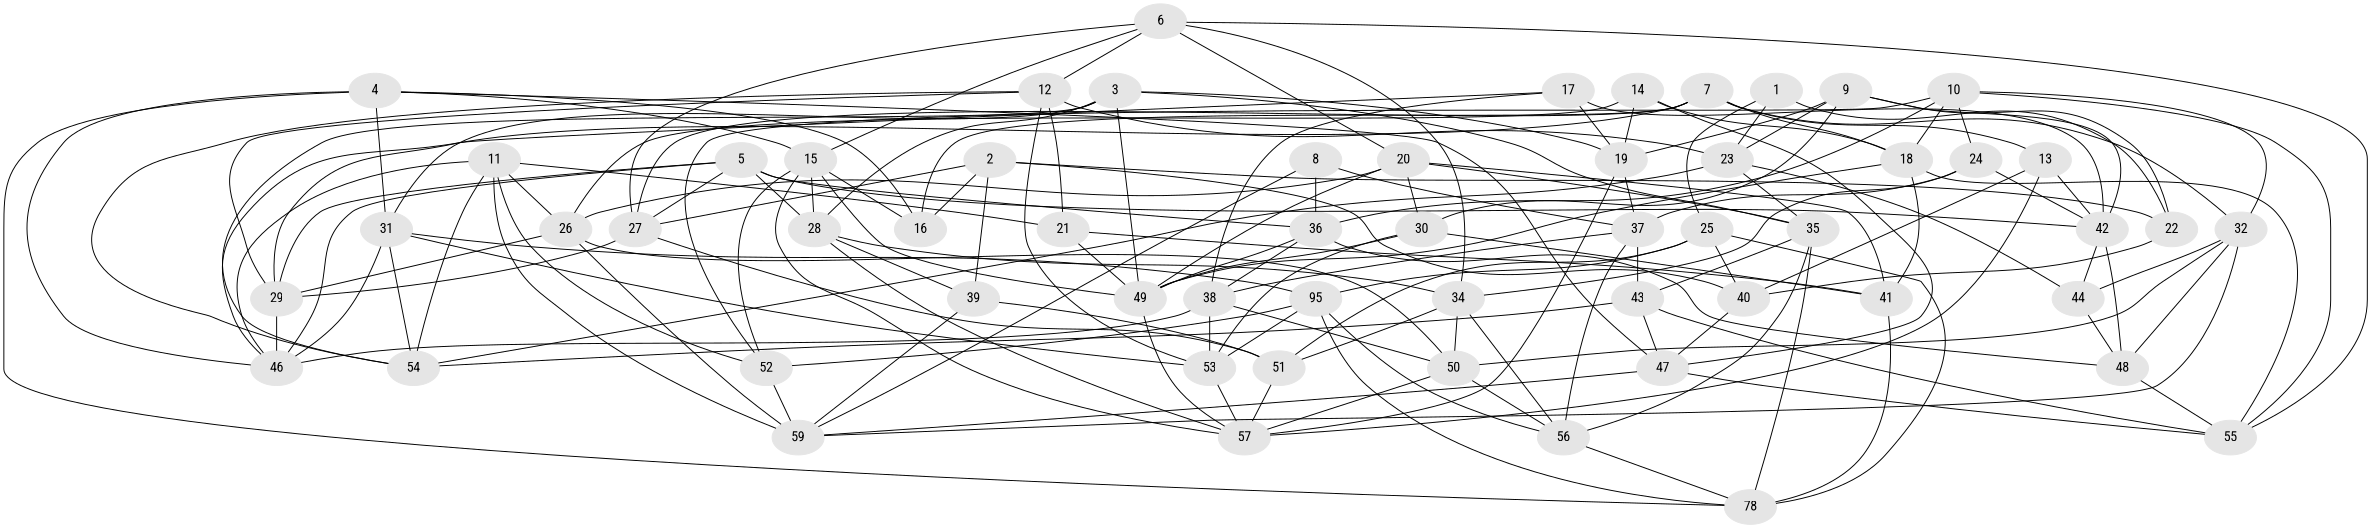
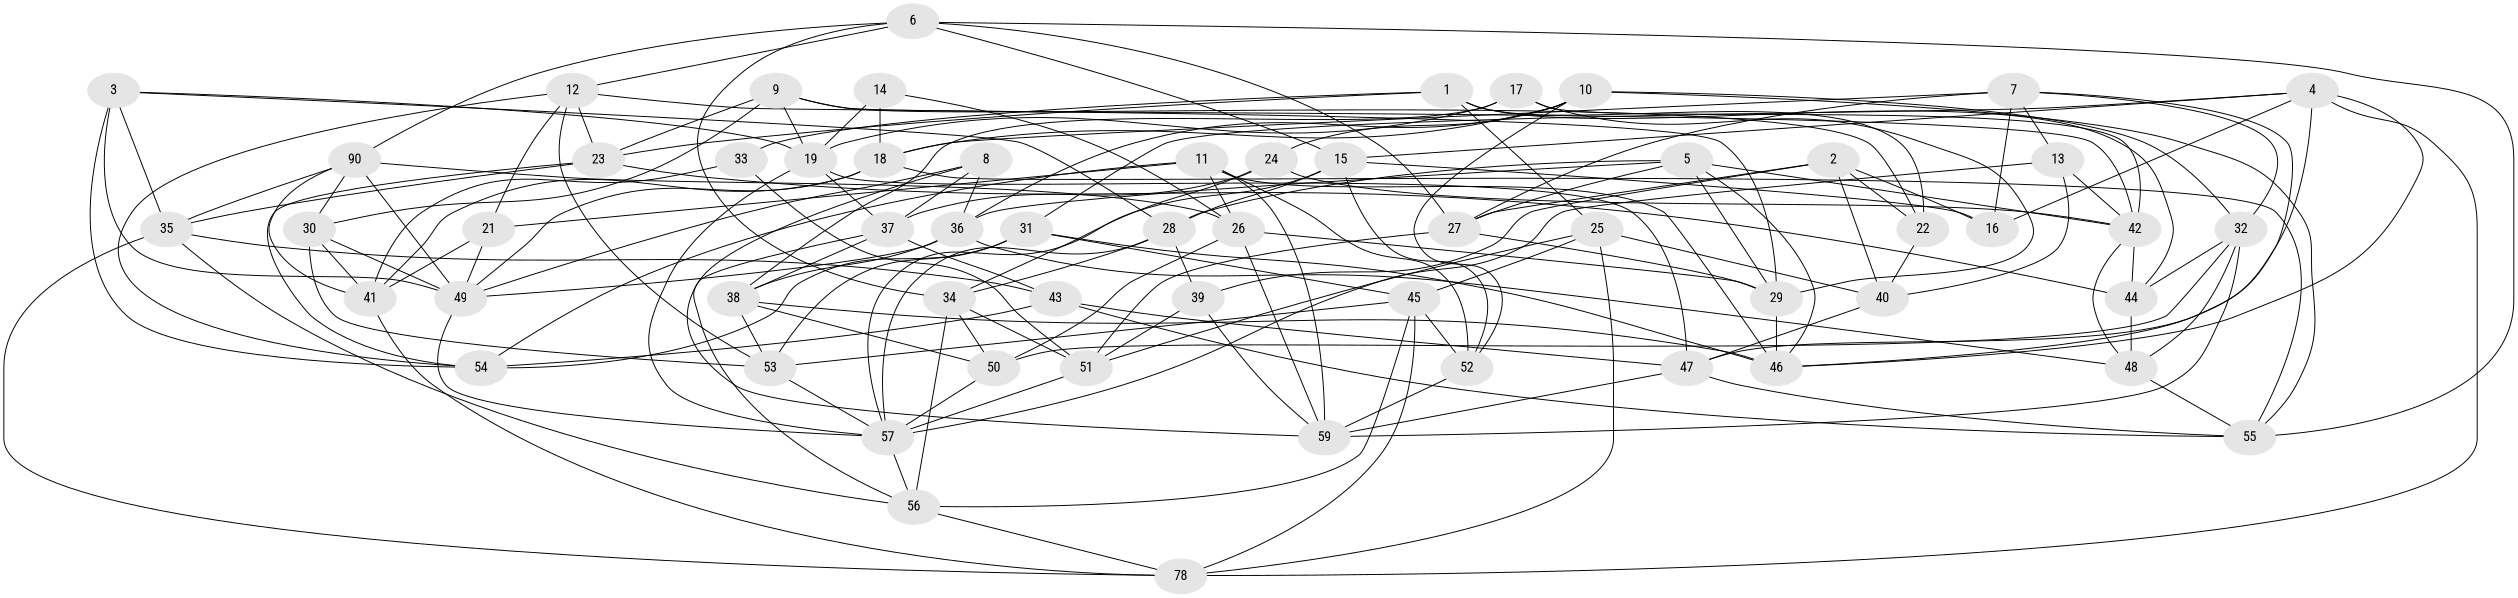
none -> (1879, 111)
(729, 114) -> none
none -> (741, 160)
(1403, 160) -> (355, 160)
(1907, 244) -> (1308, 183)
(944, 266) -> (744, 213)
(1316, 299) -> (1414, 299)
(1508, 403) -> (901, 472)
